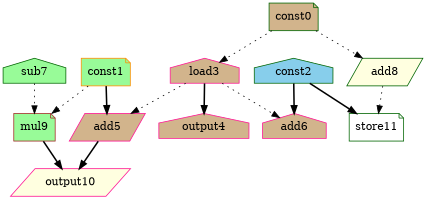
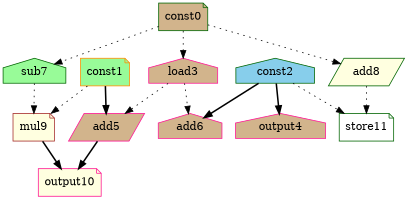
none -> (110, 44)
(204, 95) -> (277, 95)
(330, 96) -> (315, 96)
(34, 127) -> (34, 127)
(71, 182) -> (70, 182)
